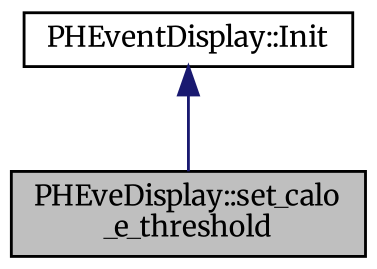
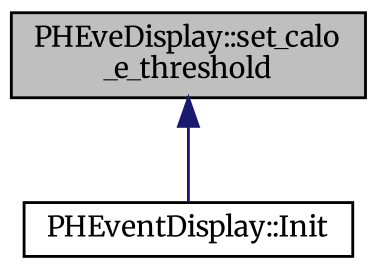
(188, 134) -> (188, 164)
